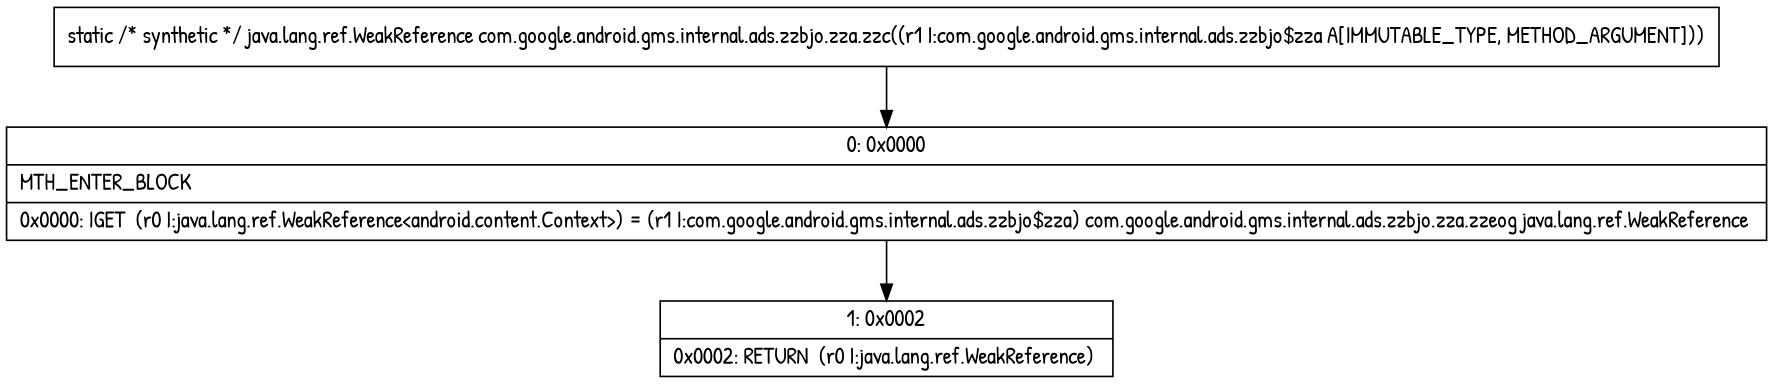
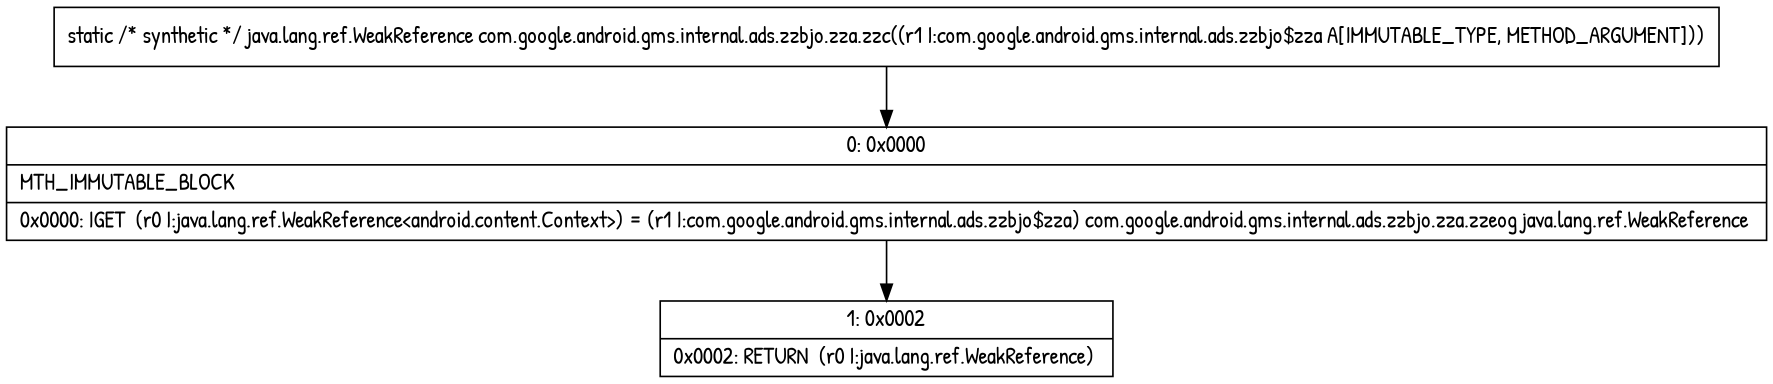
(107, 183) -> (128, 183)
